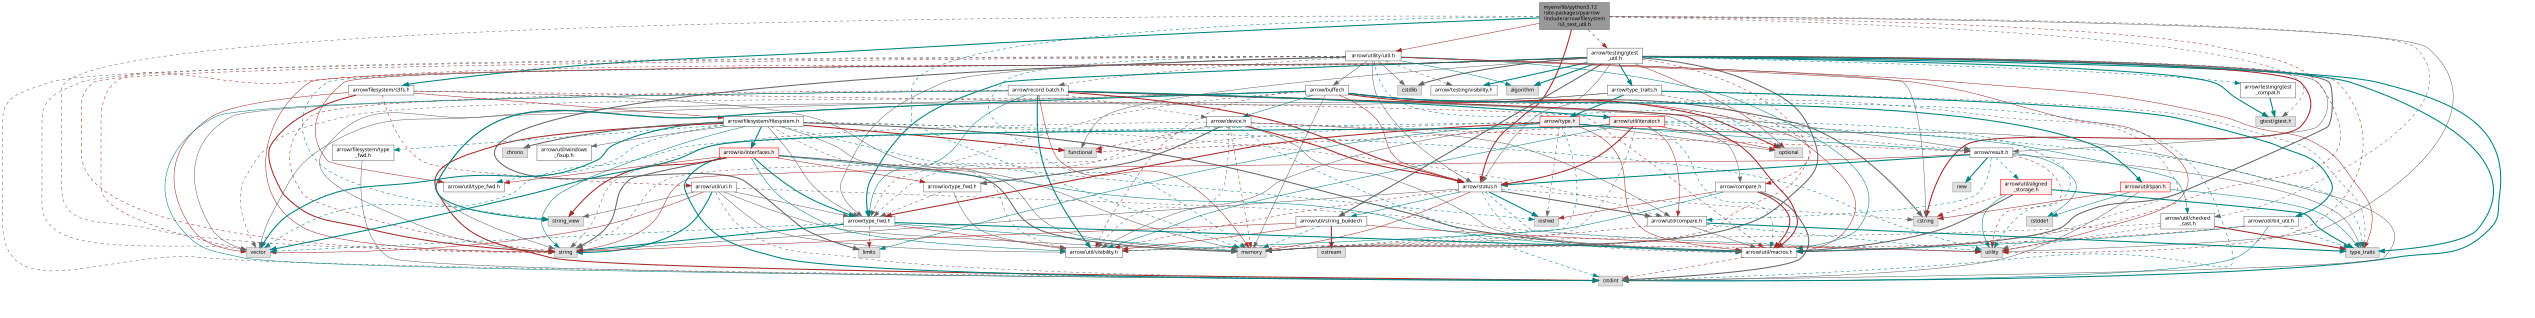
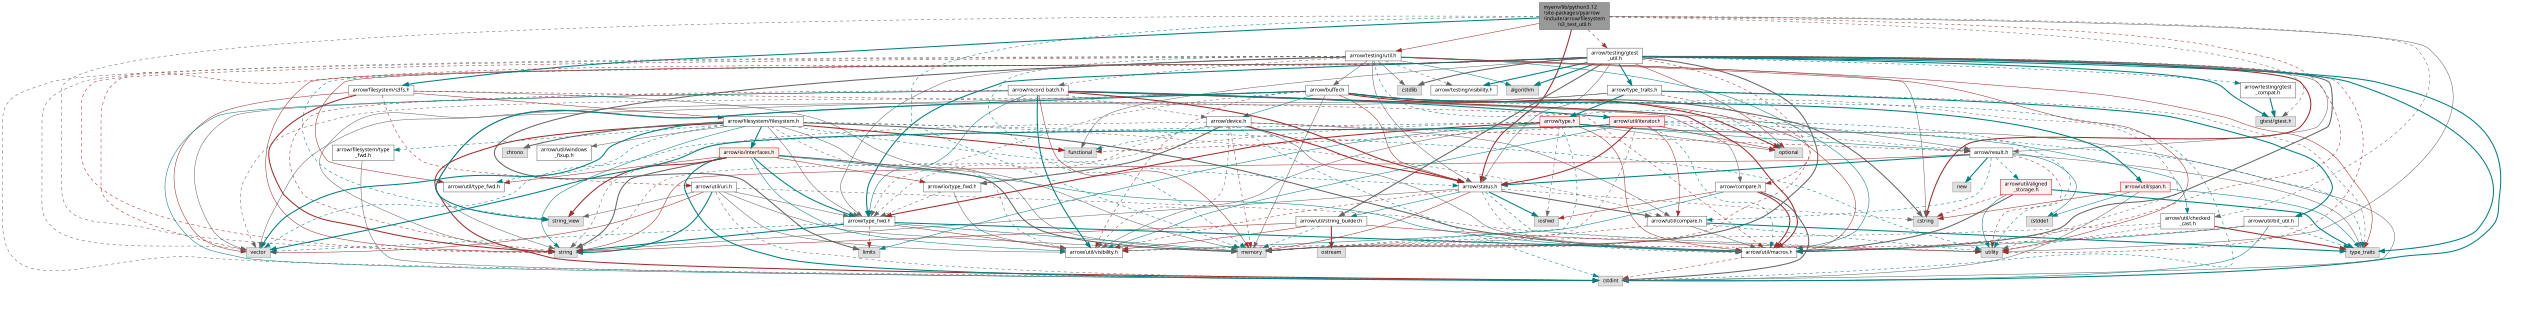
(1373, 56) -> (1373, 56)
(1141, 140) -> (1141, 140)
(1173, 185) -> (1171, 170)
